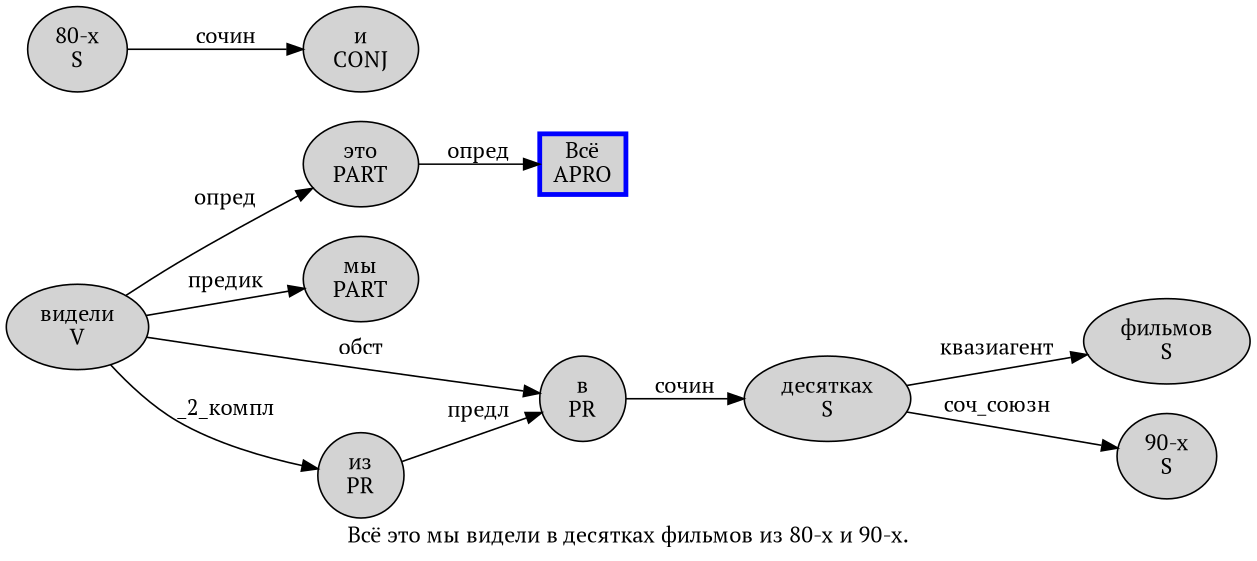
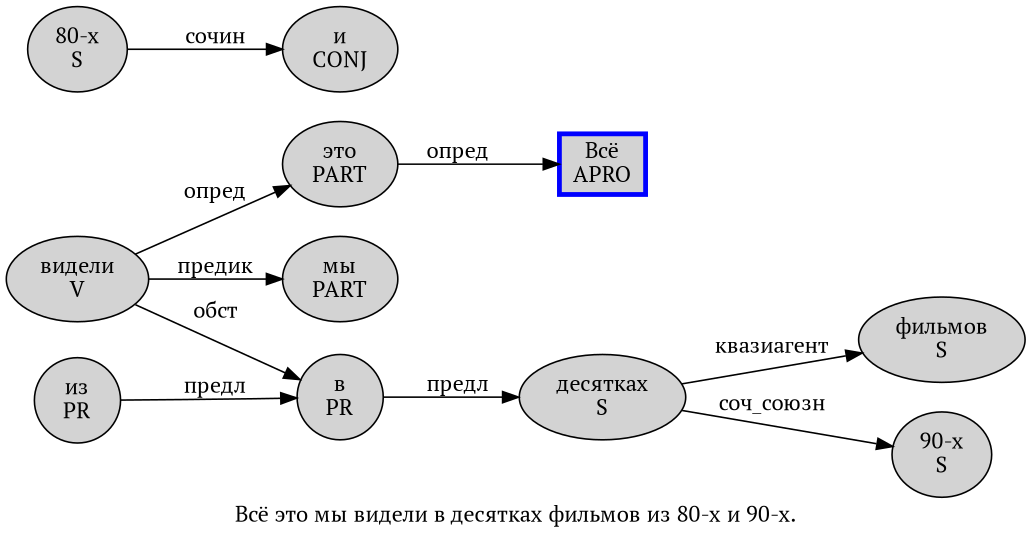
(685, 387) -> (458, 385)
(198, 432) -> none
